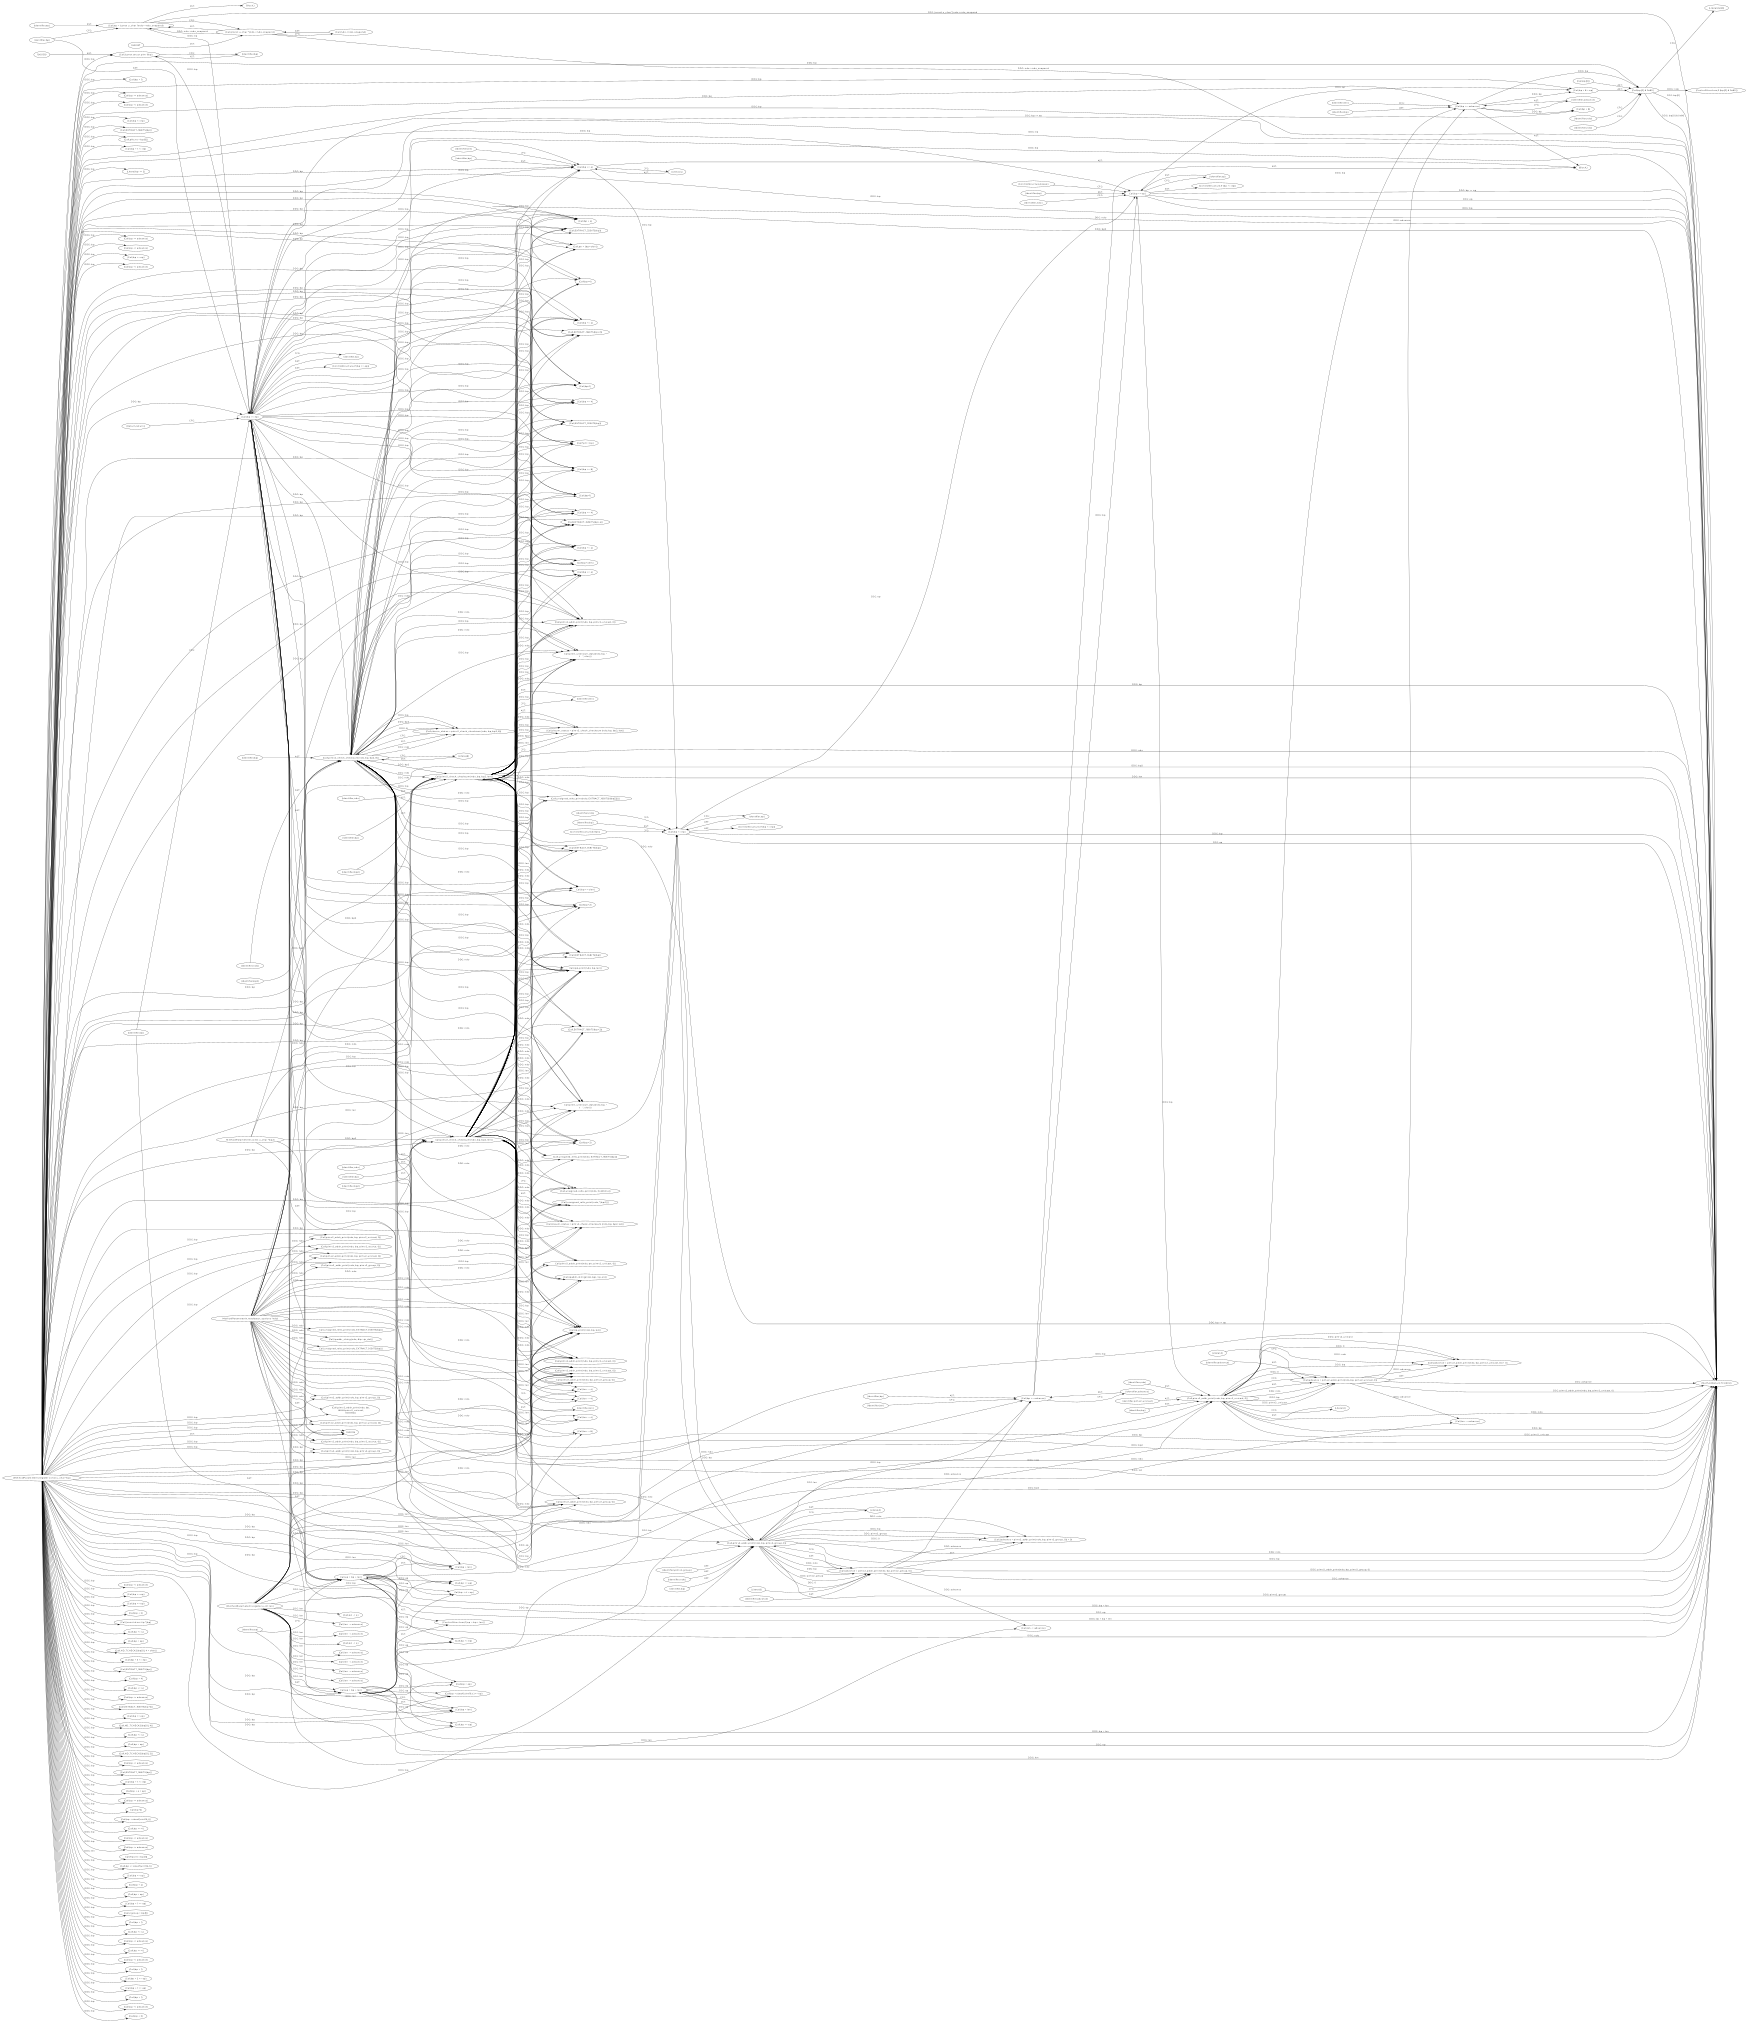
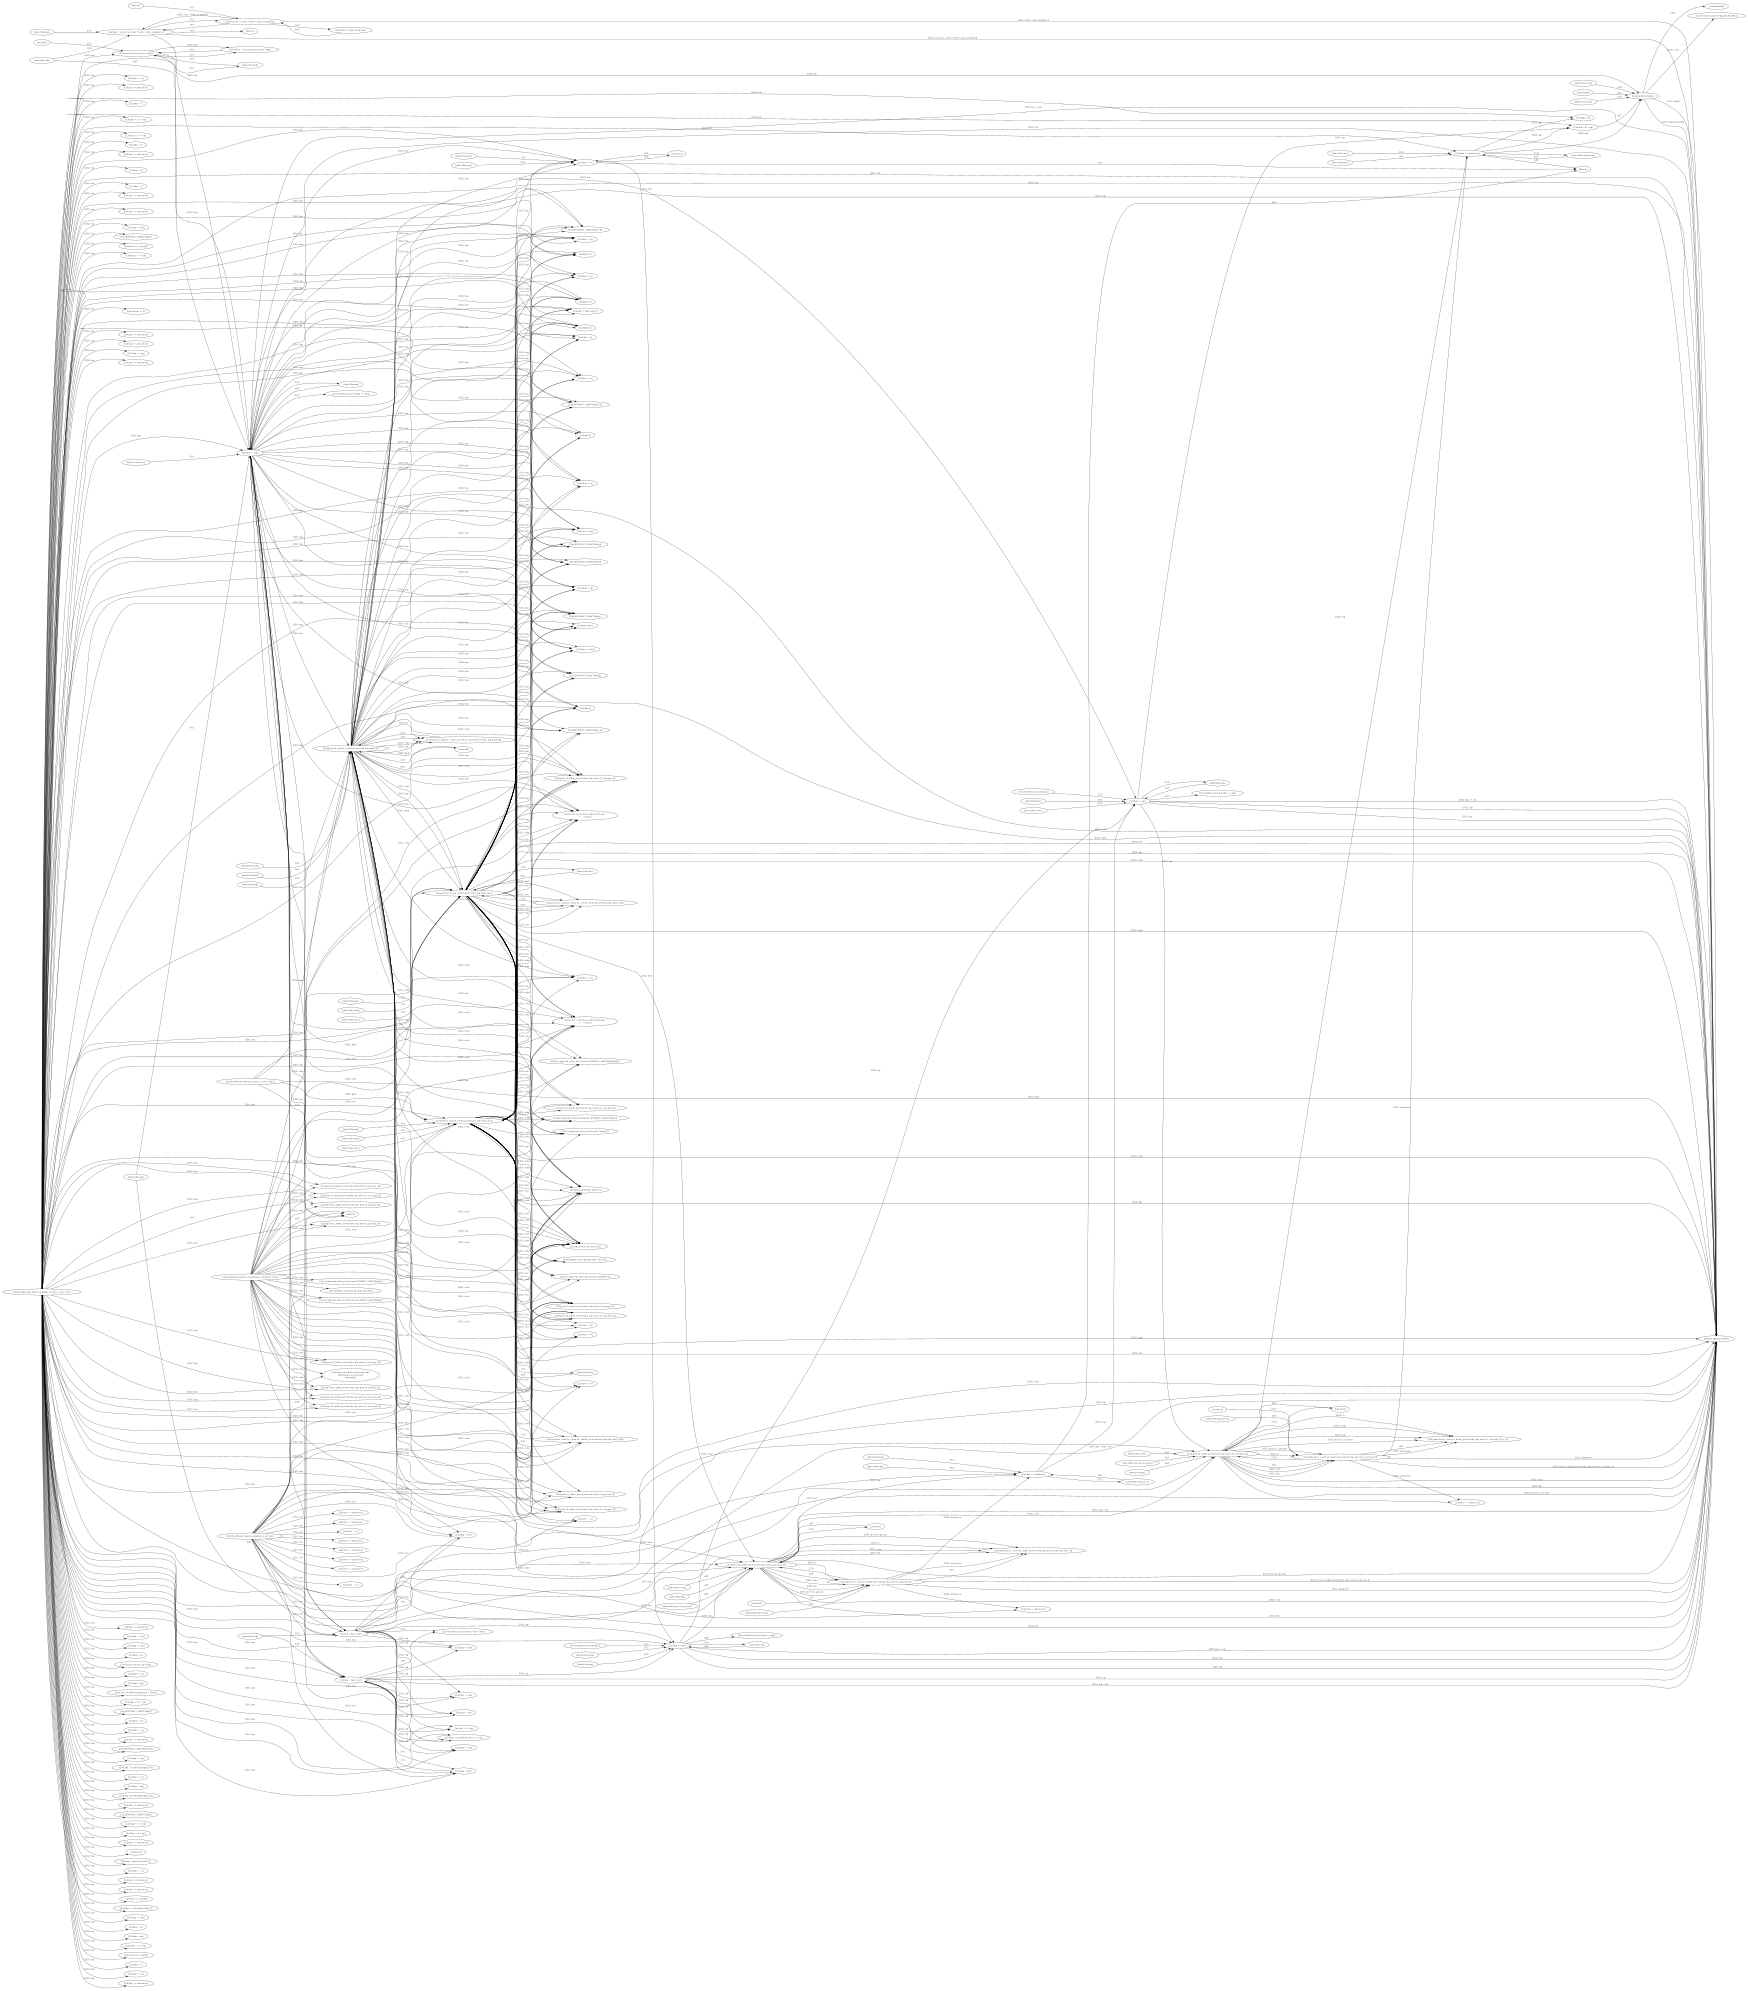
none -> (250, 50)
none -> (348, 1167)
(1717, 1383) -> (1717, 1339)
